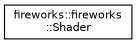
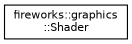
(68, 22) -> (66, 22)
